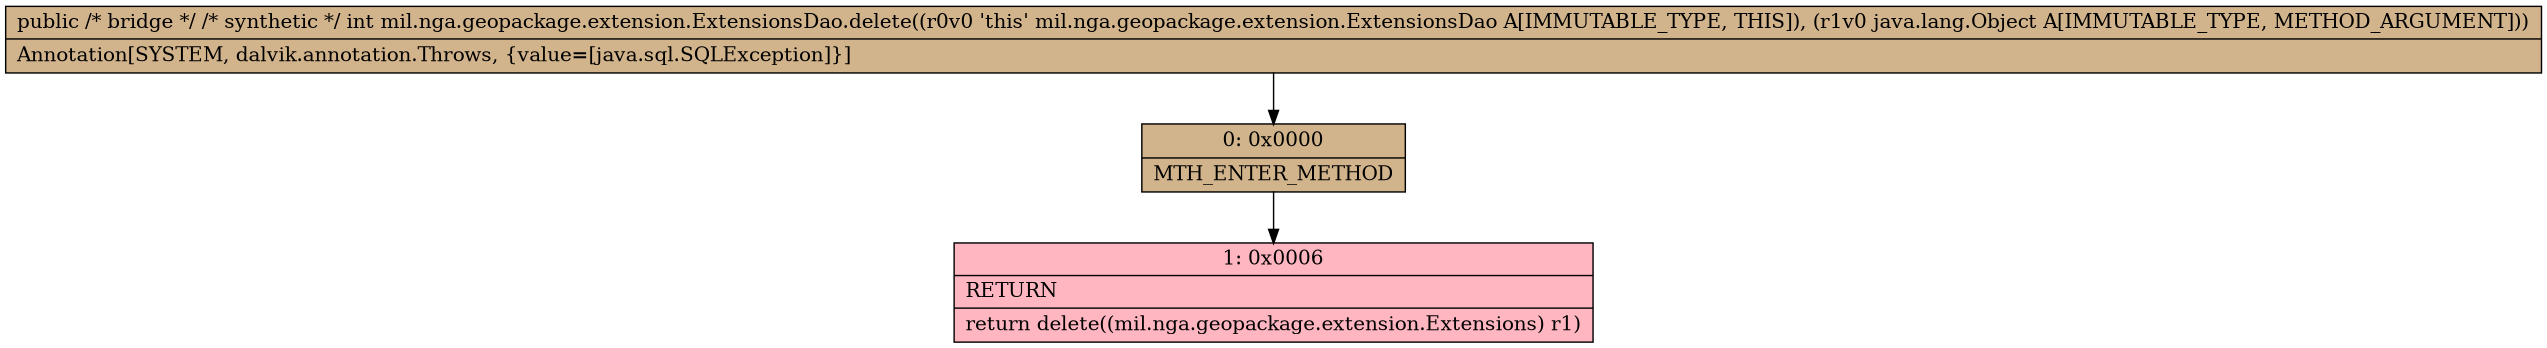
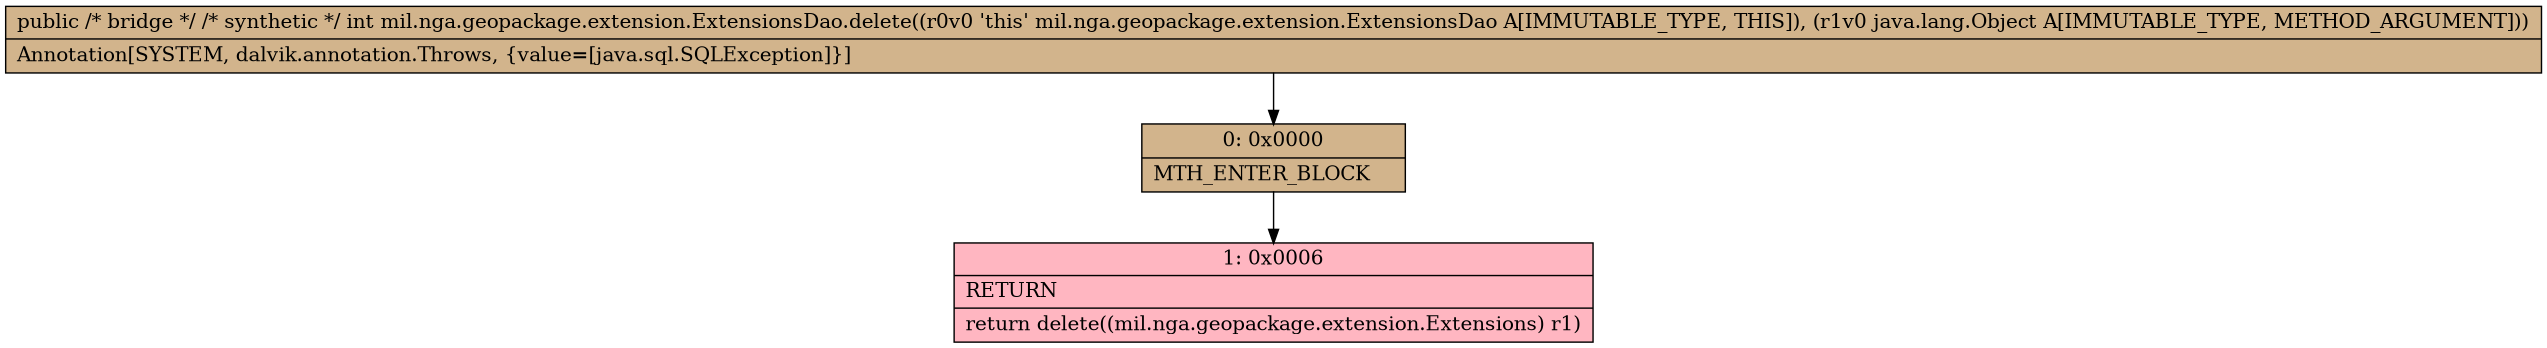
(1274, 174) -> (1262, 174)
